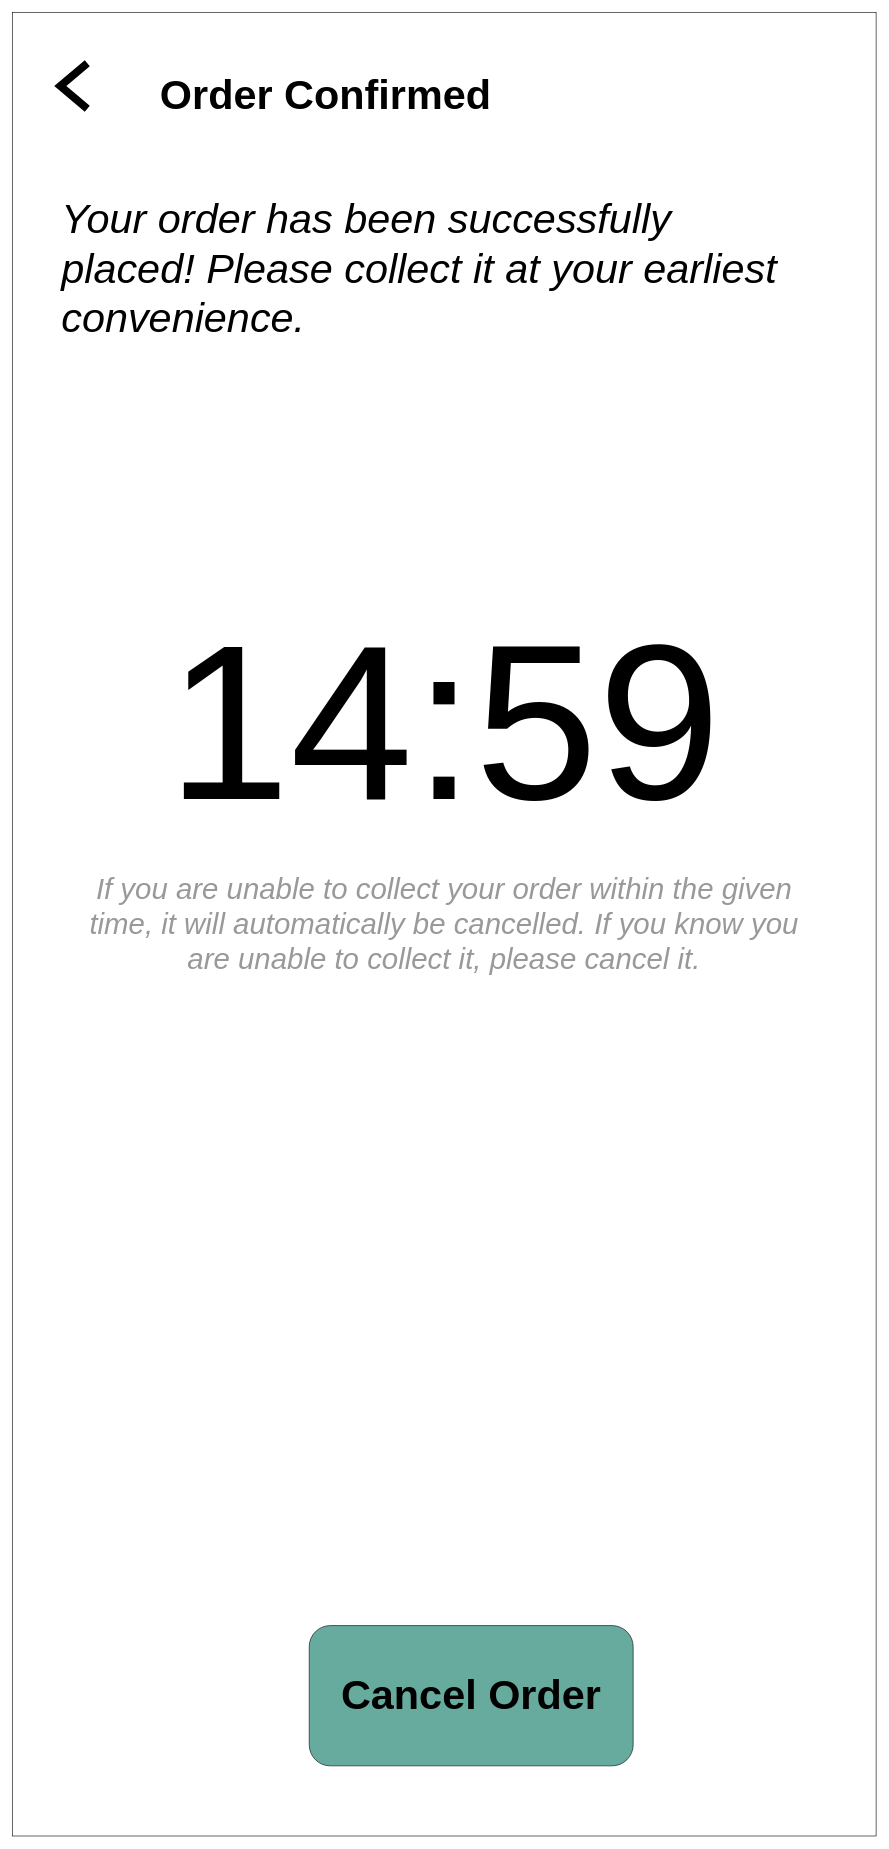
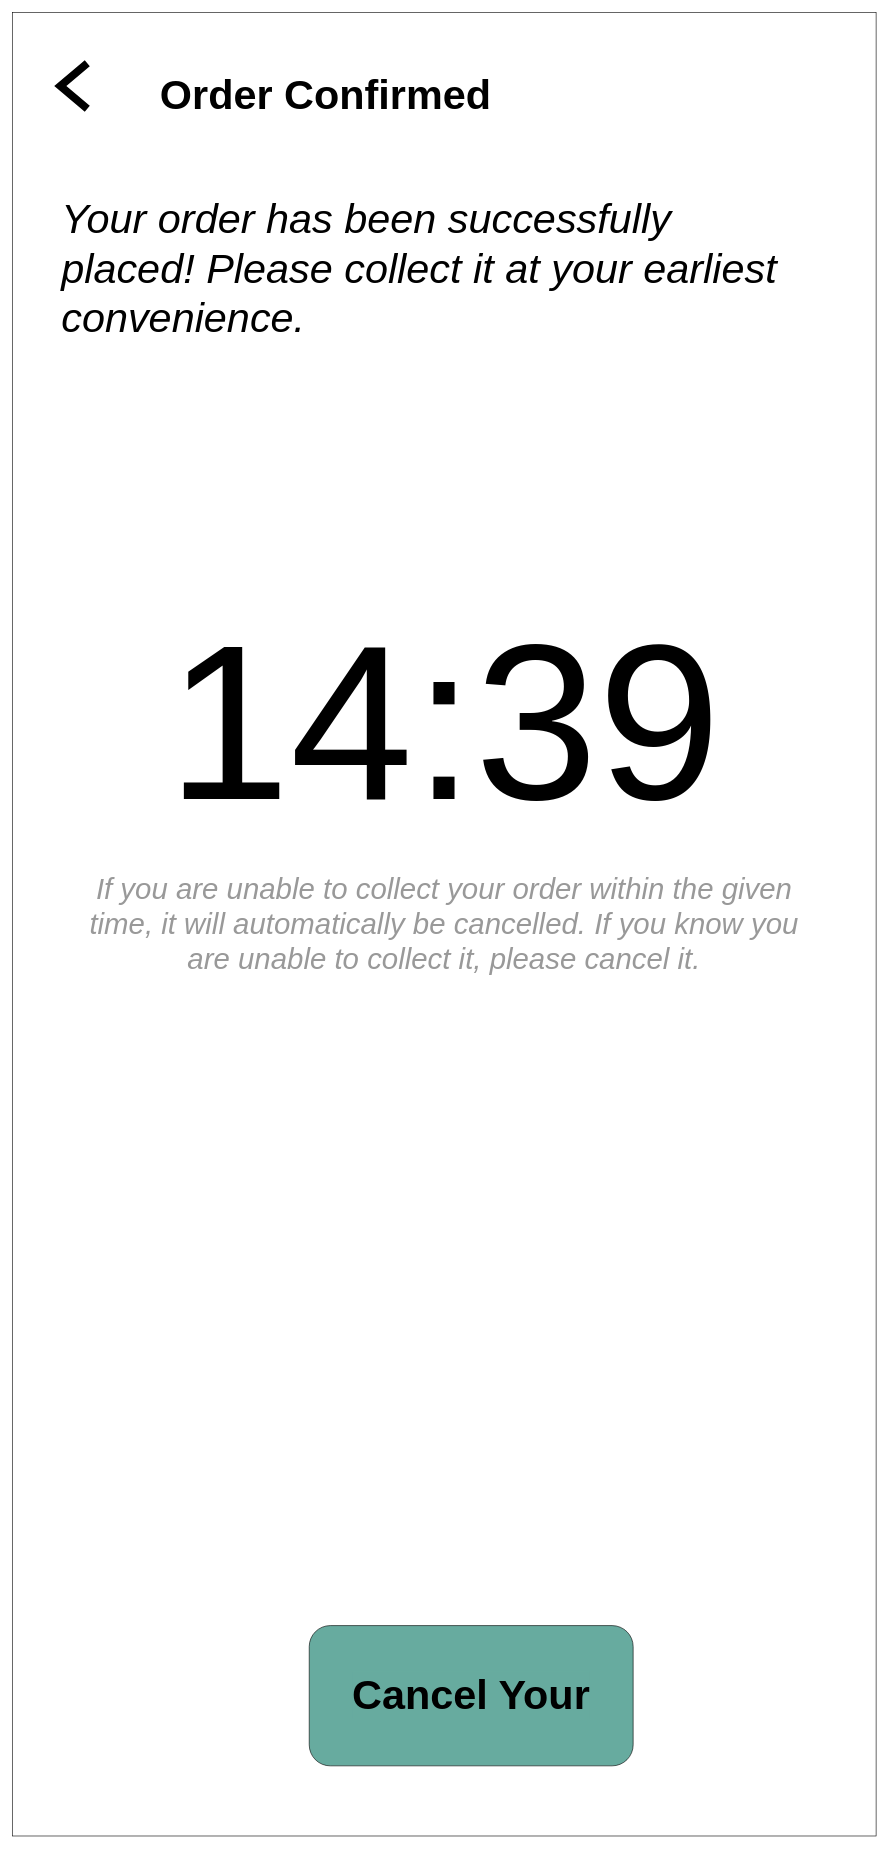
(444, 722) -> (444, 722)
(471, 1696) -> (471, 1696)
